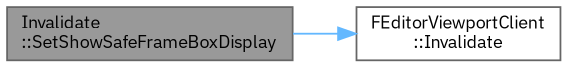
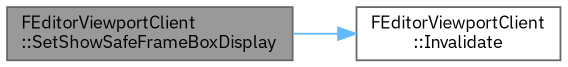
(150, 34) -> (150, 34)
